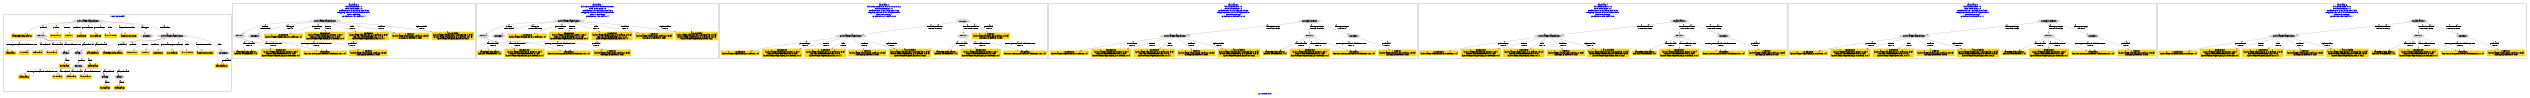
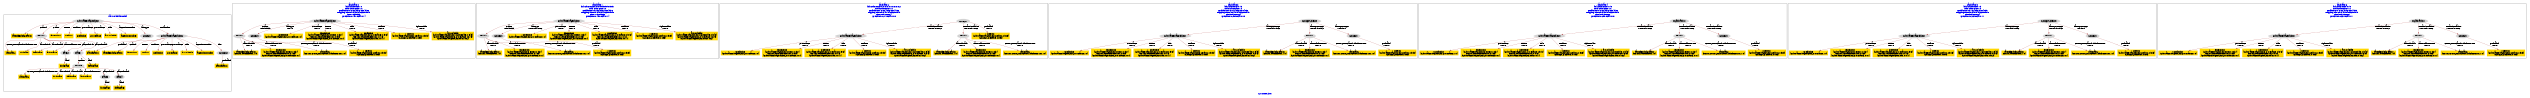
(117, 16) -> (117, 16)
(78, 66) -> (78, 66)
